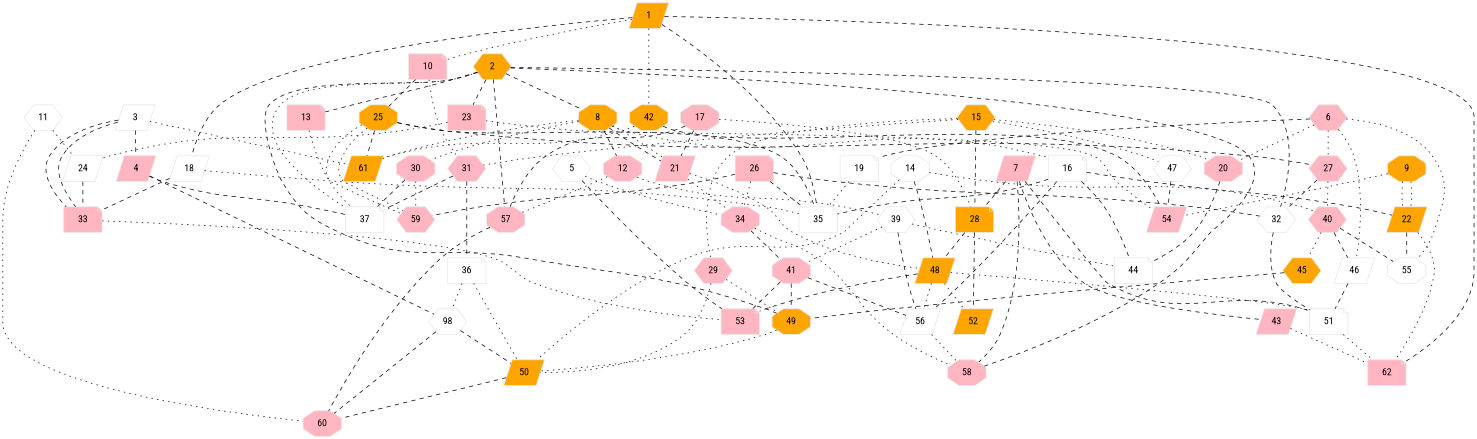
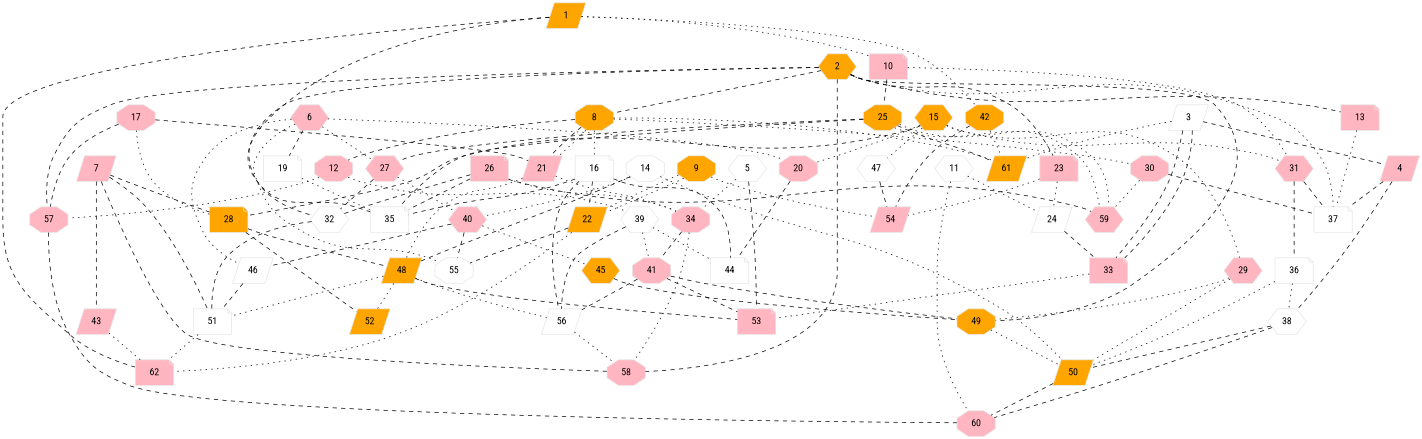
(189, 169) -> none
(448, 322) -> (1287, 322)
